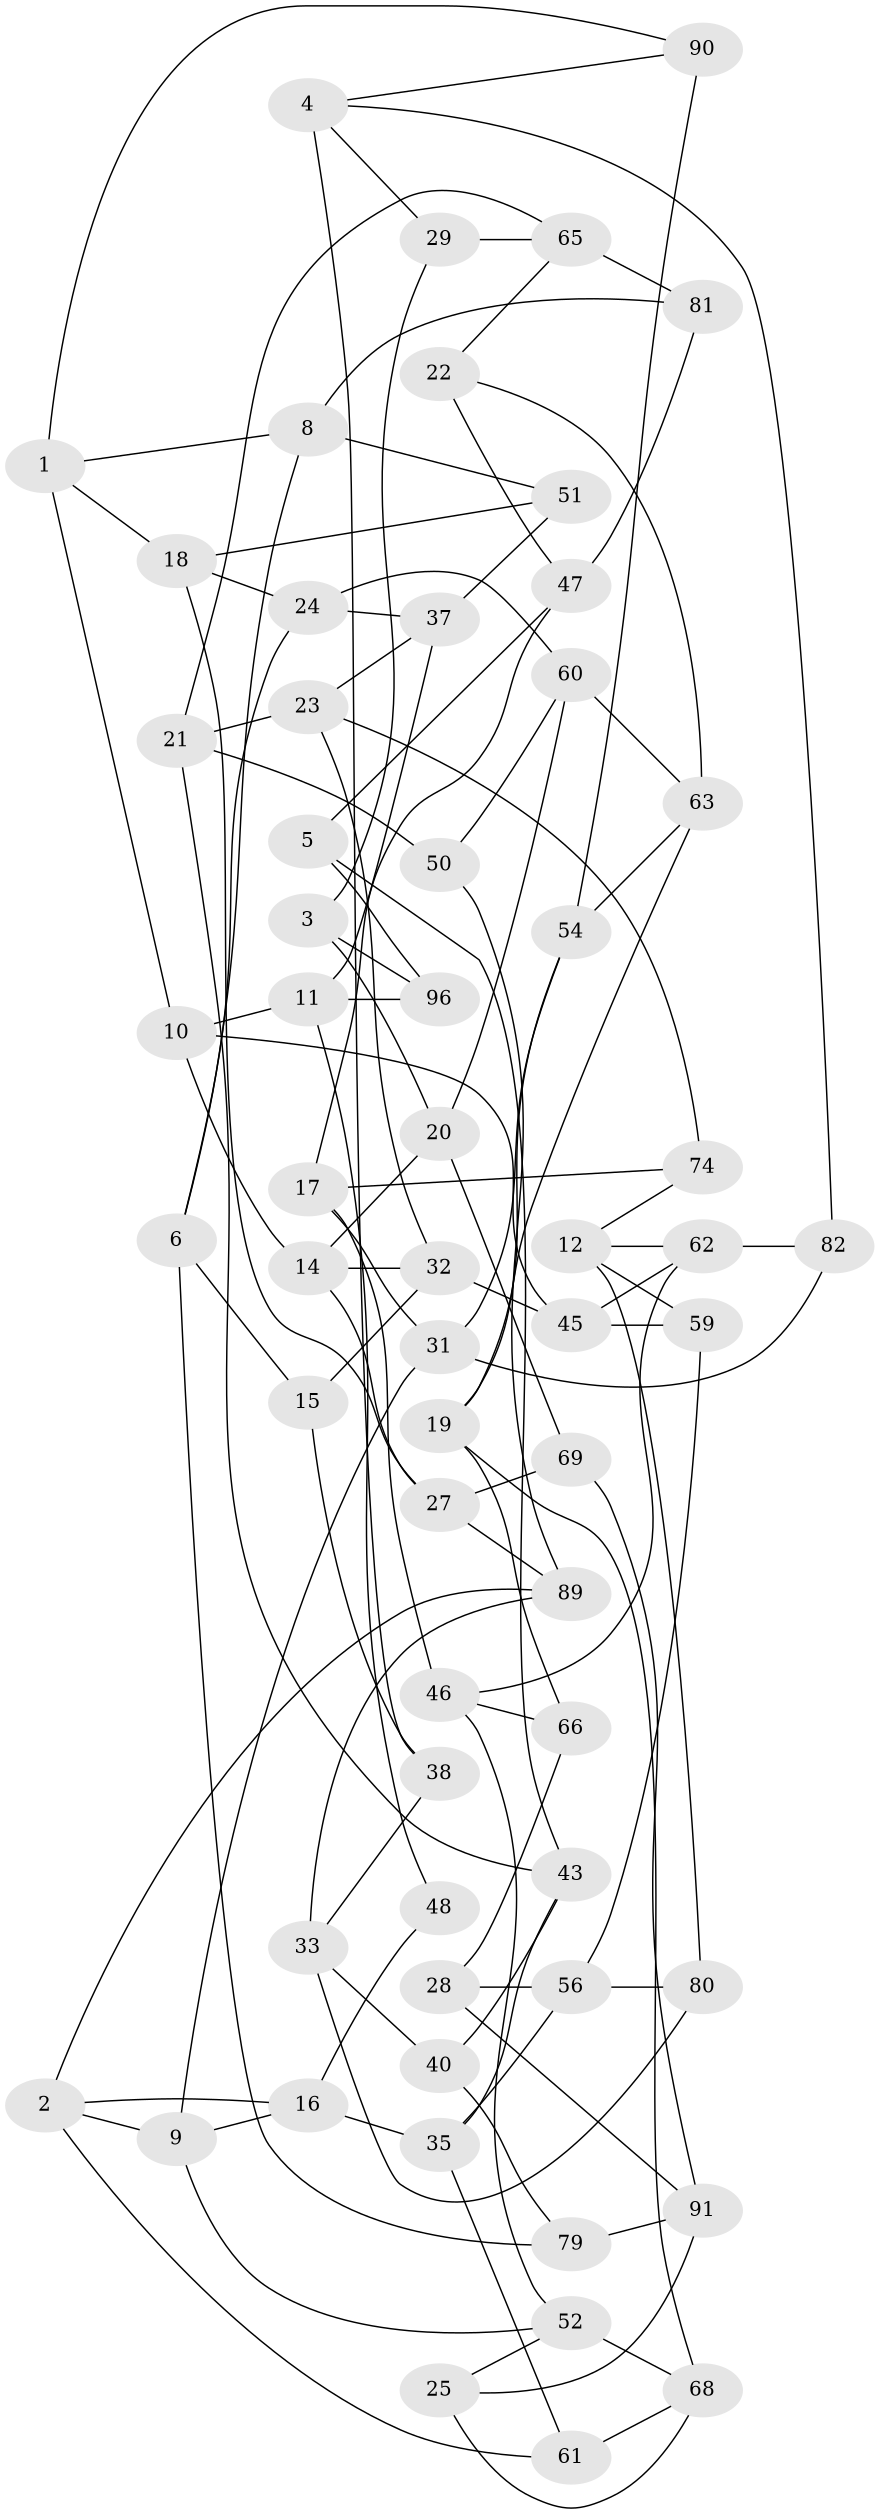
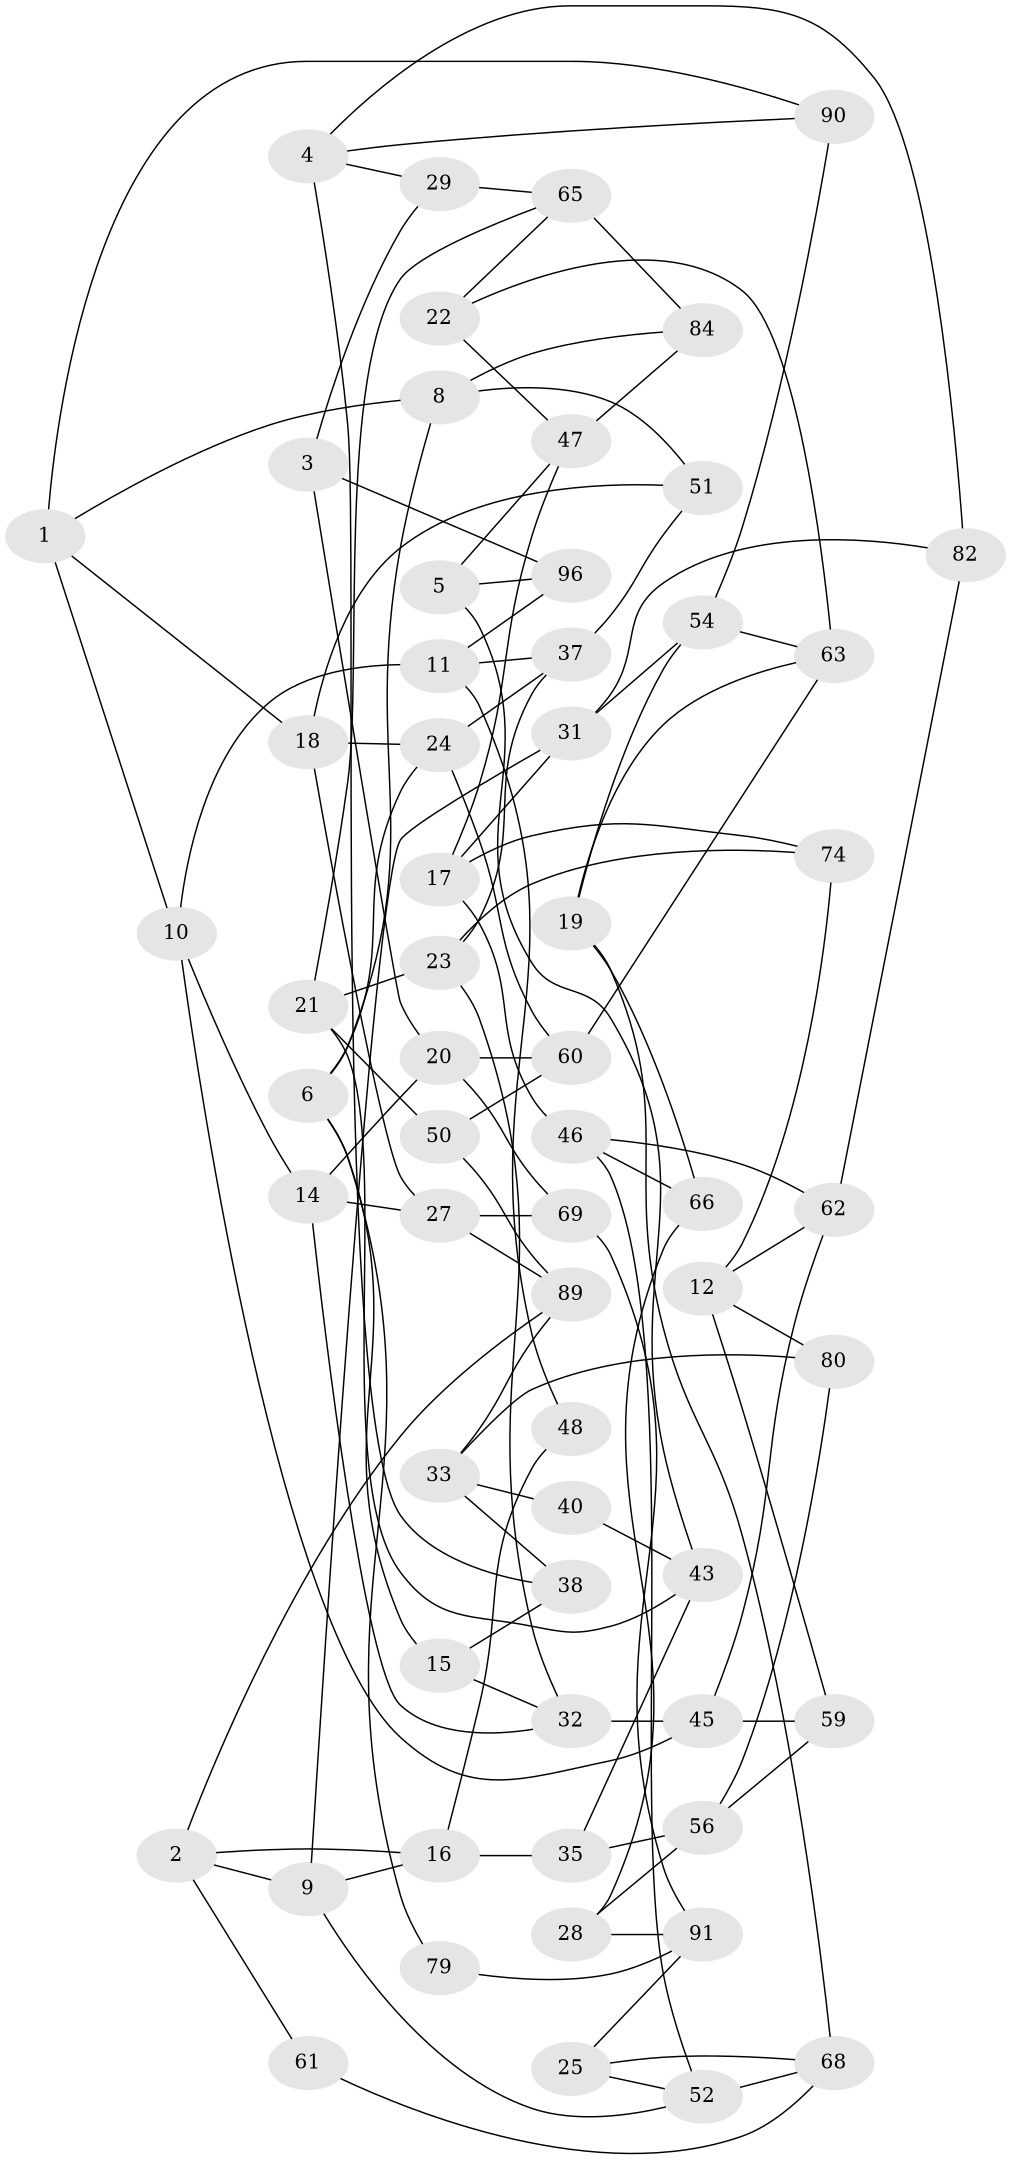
(703, 307) -> (703, 330)
(507, 2154) -> none
(506, 2301) -> none
